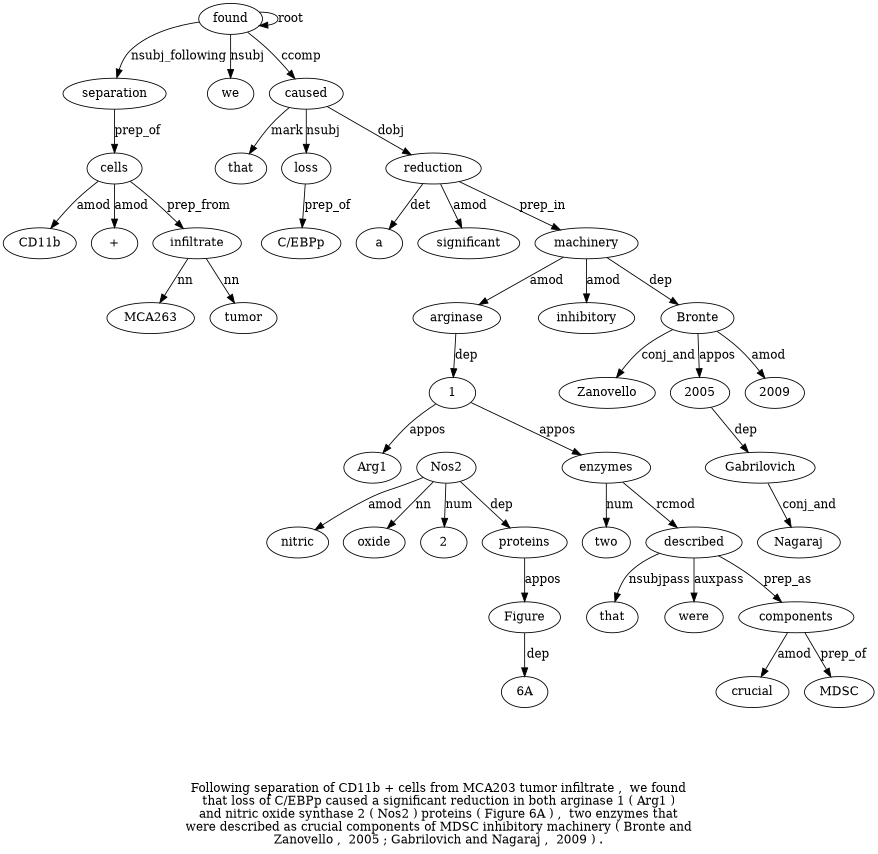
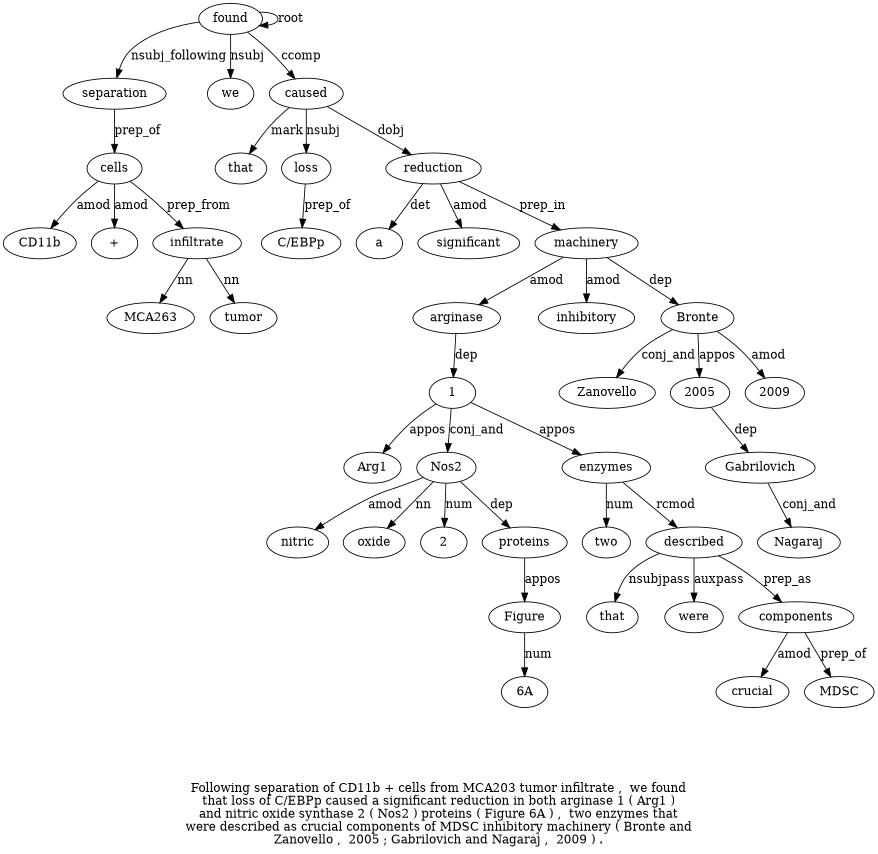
none -> (450, 426)
(538, 655) -> (538, 655)
